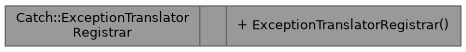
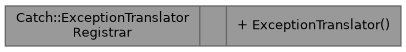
(344, 25) -> (314, 25)
